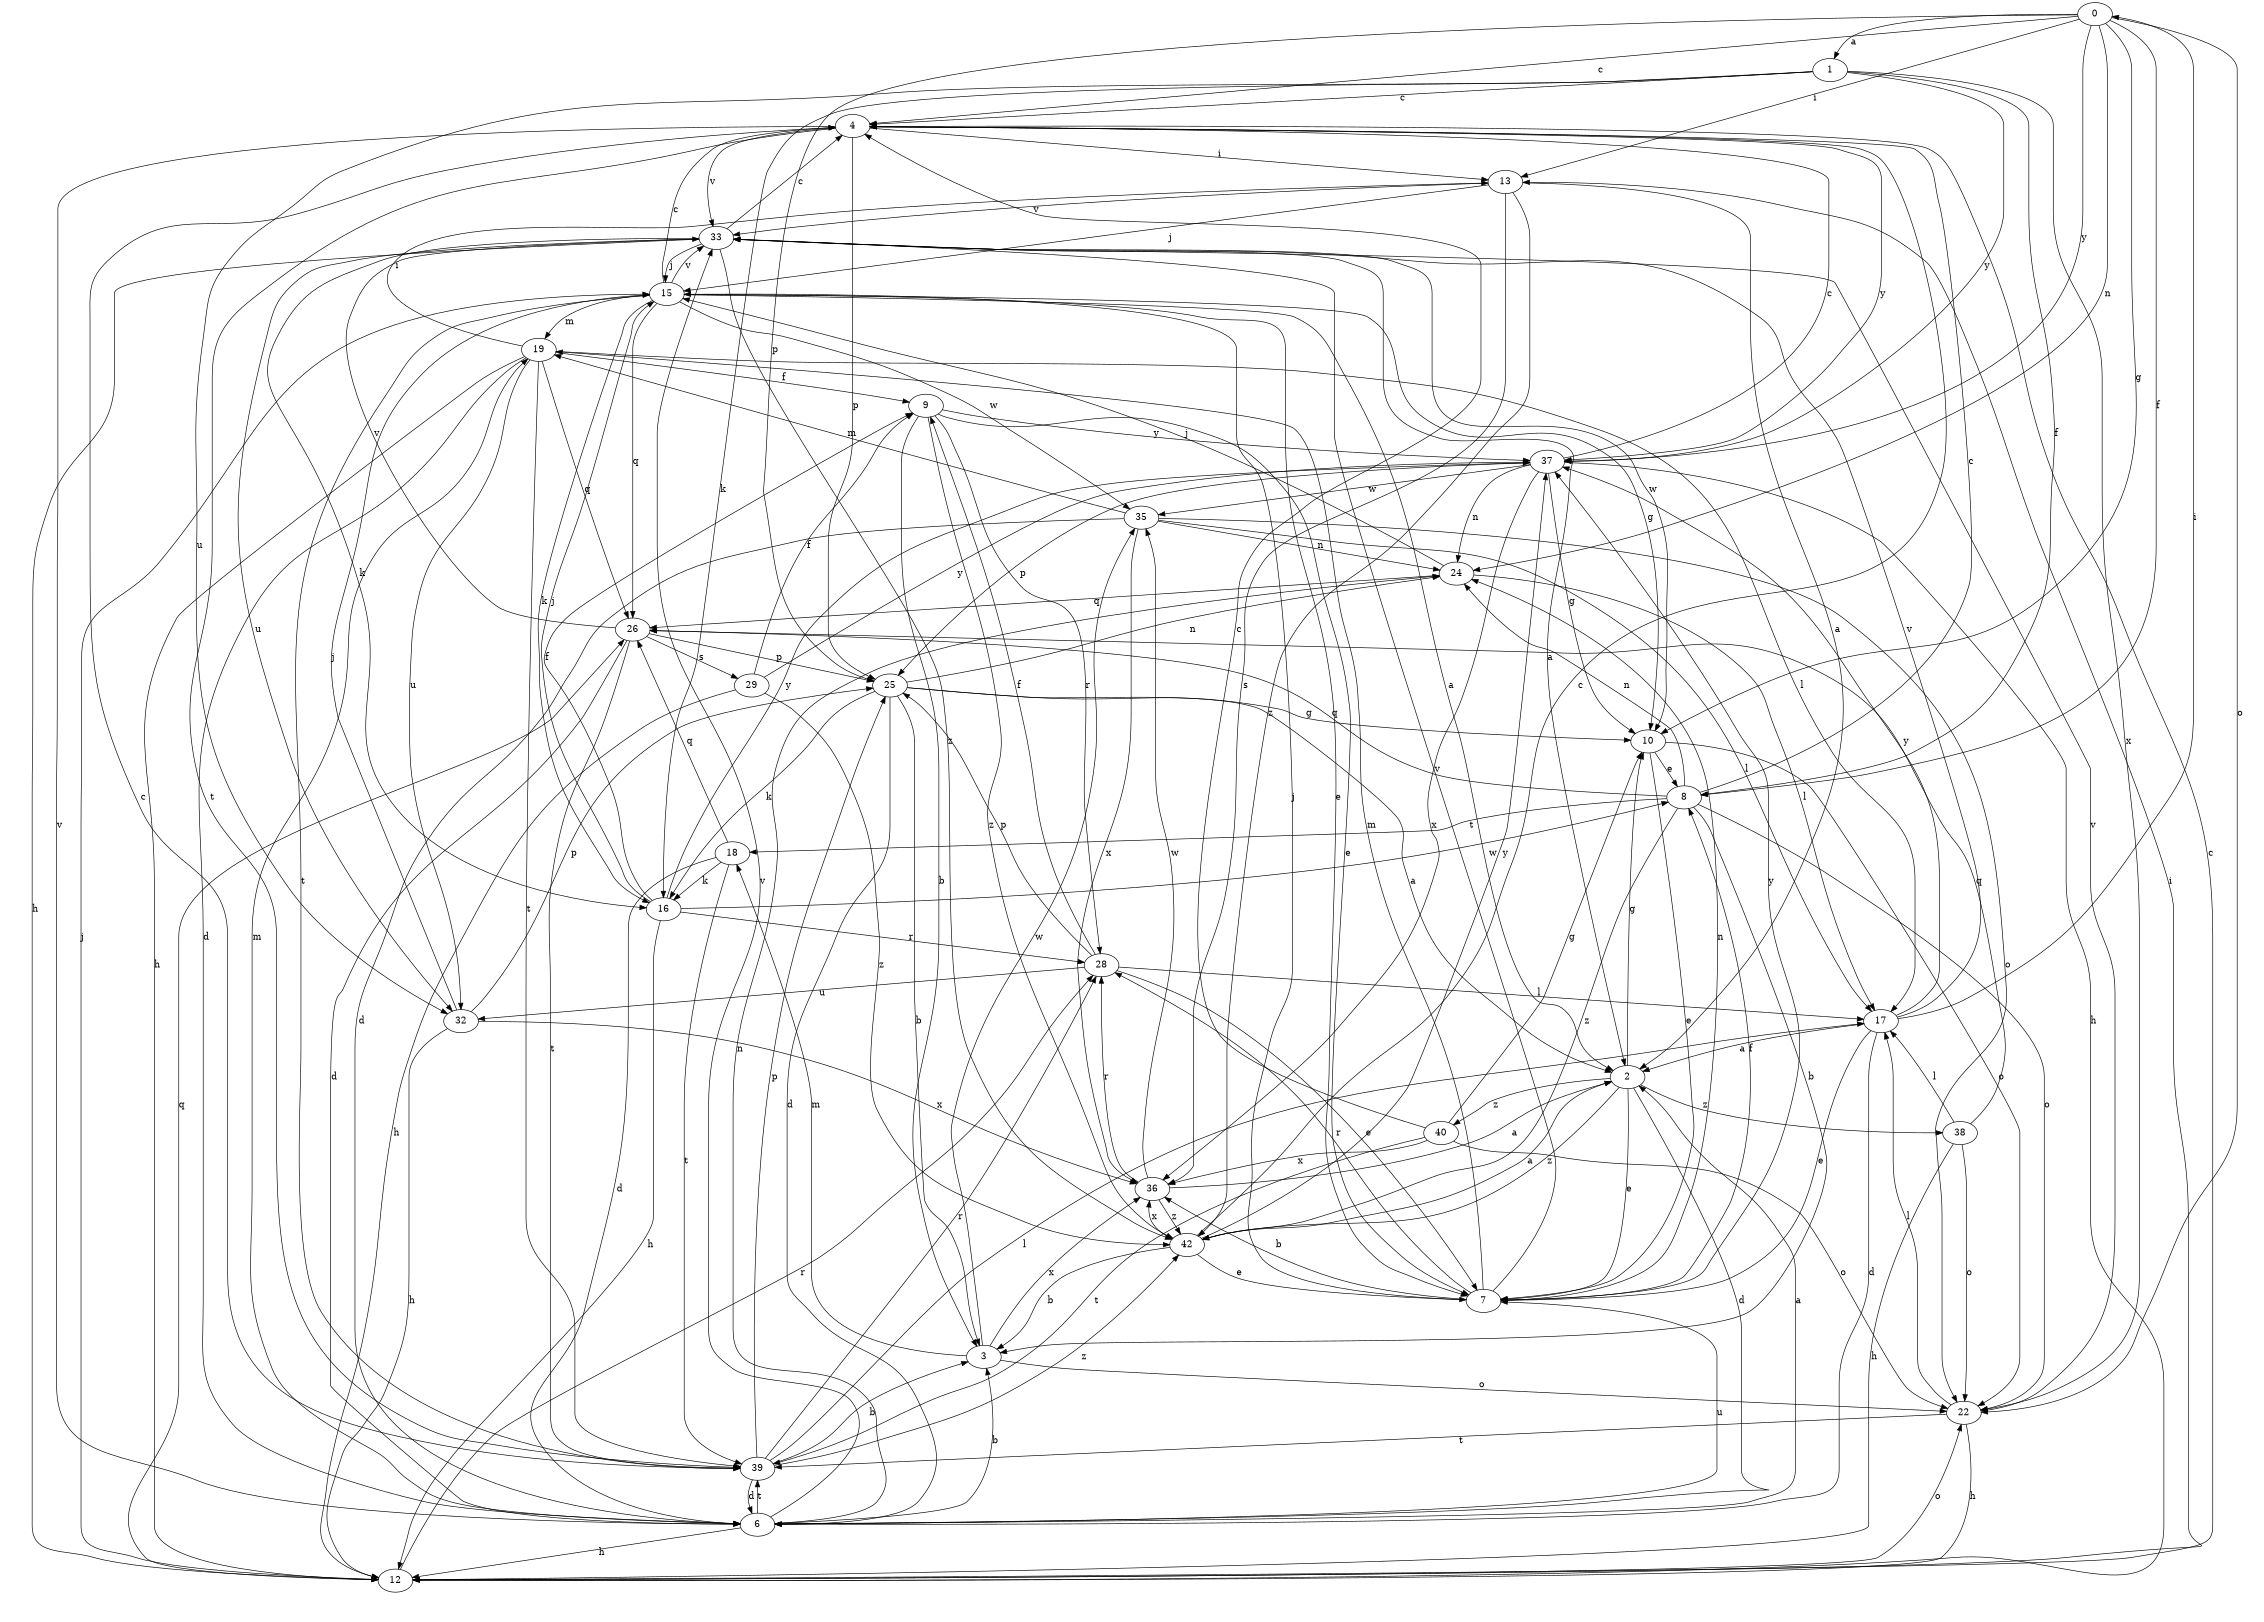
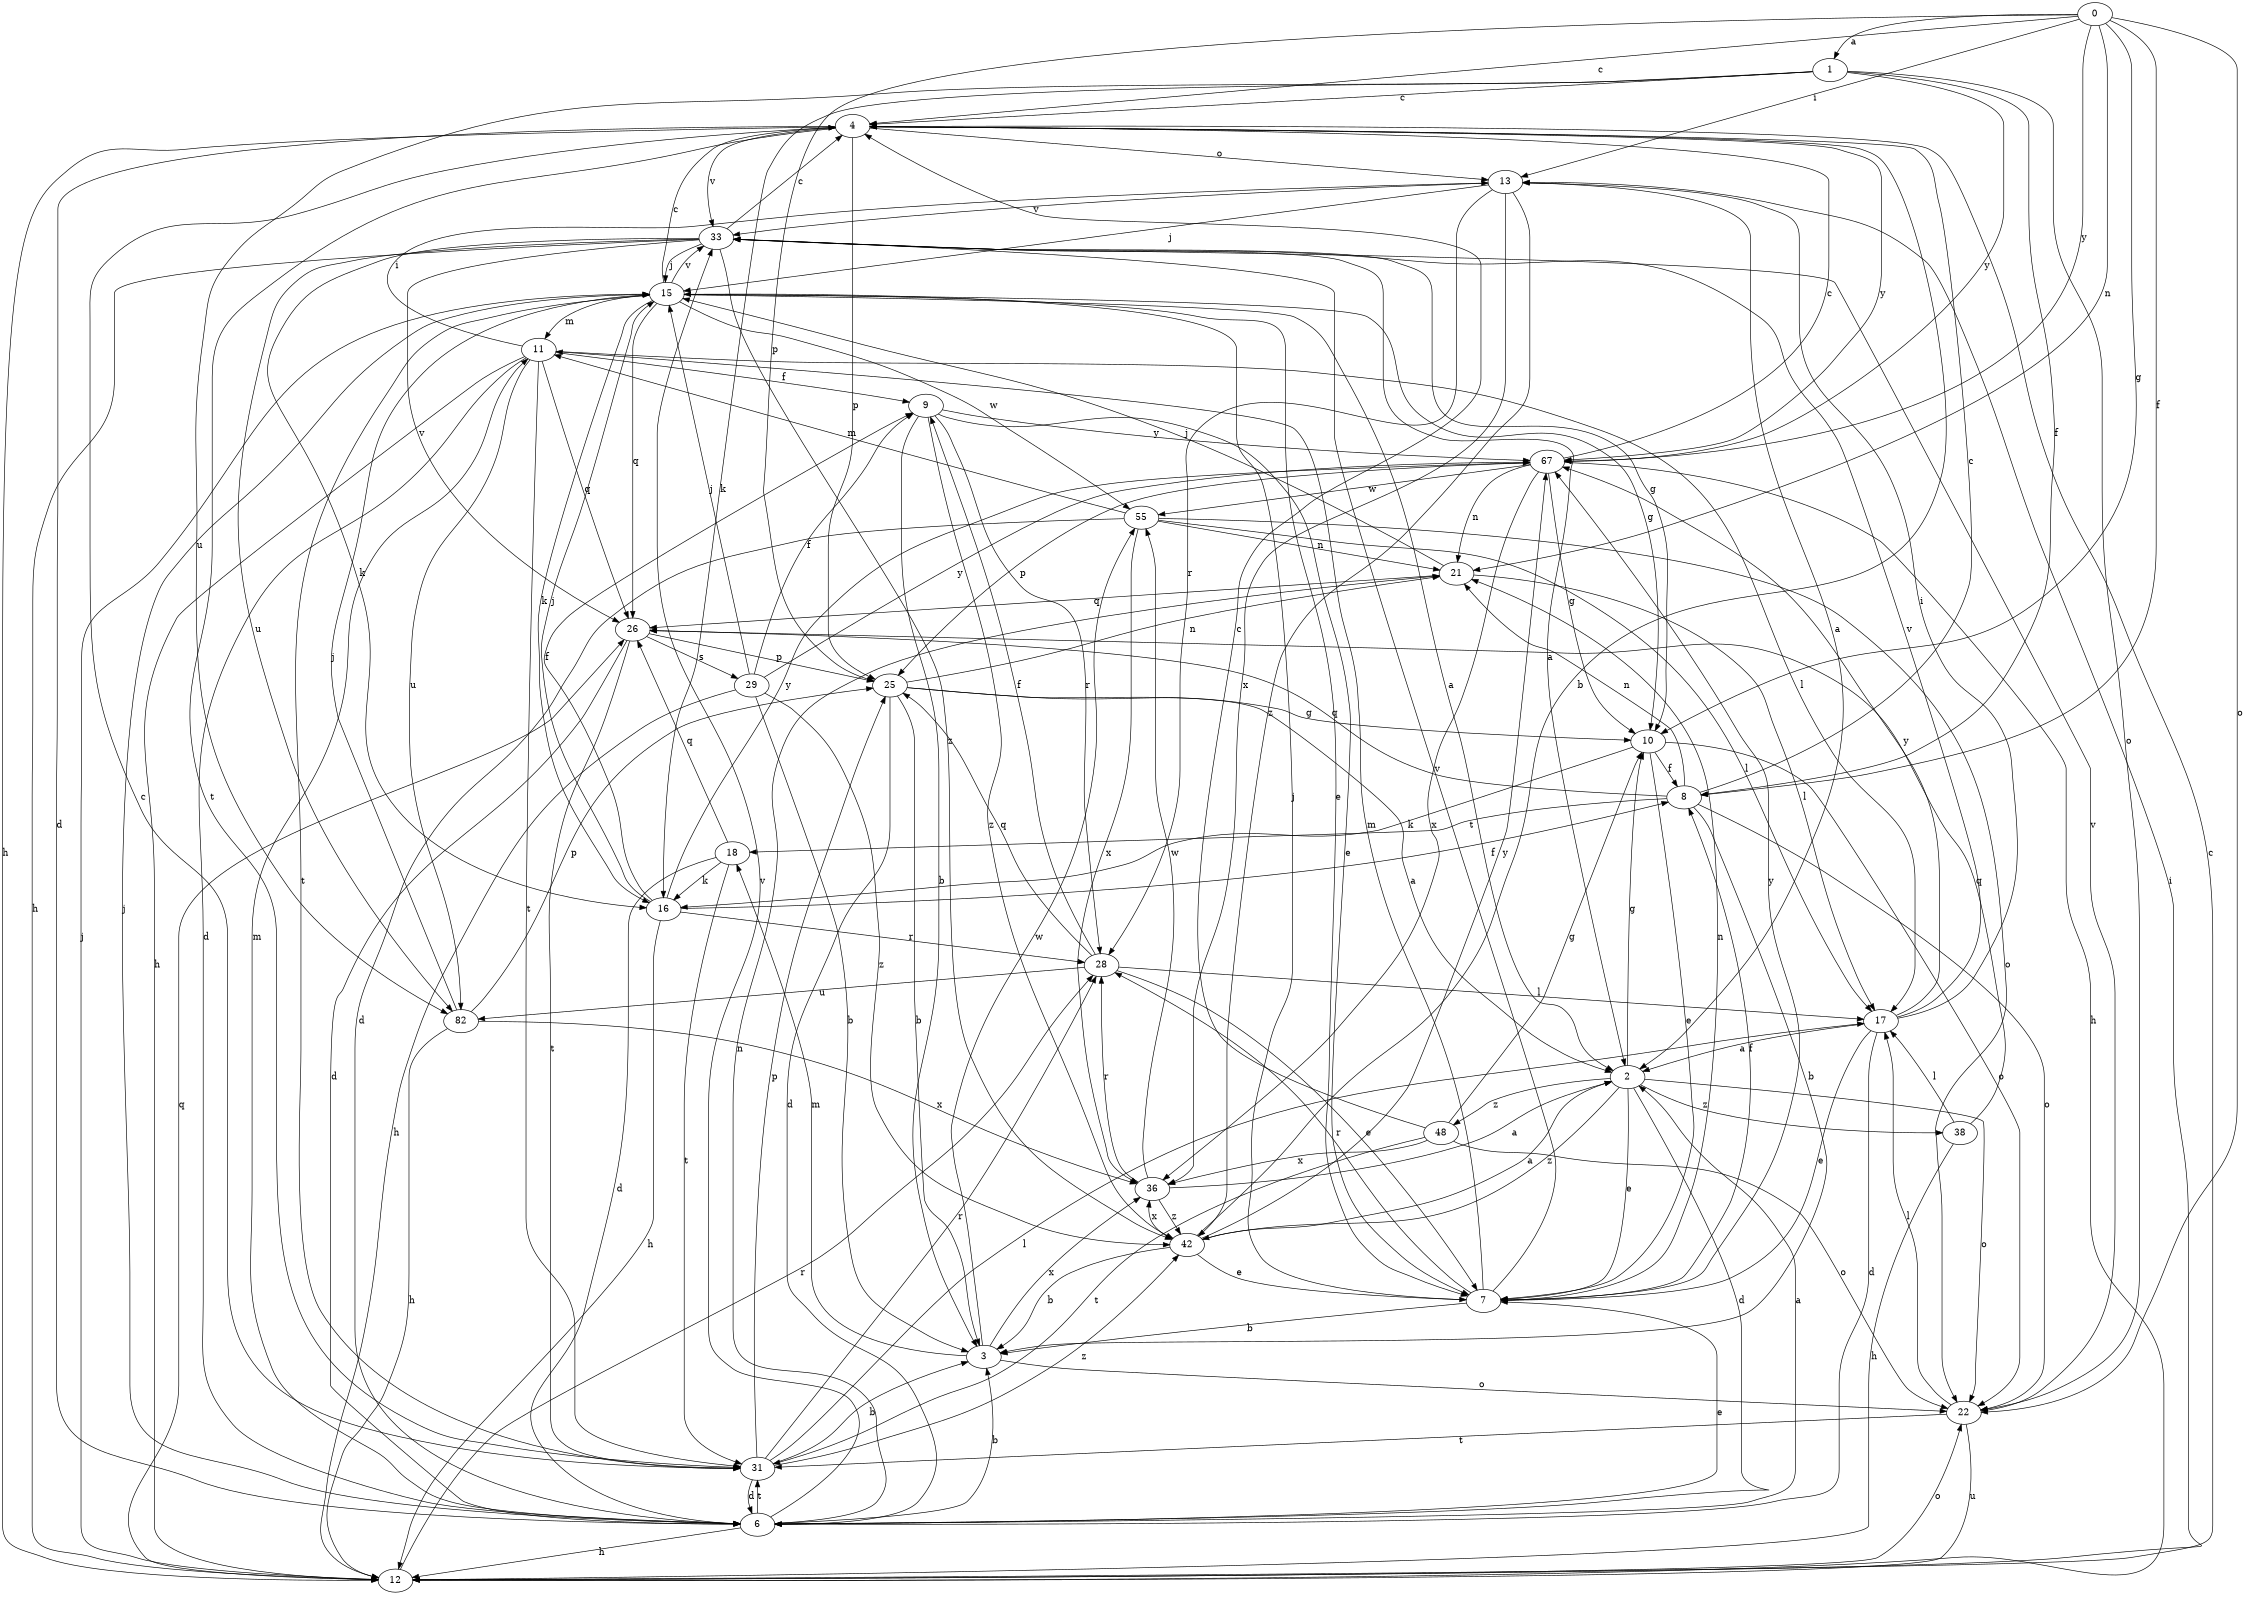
(1220, 154) -> (1220, 154)
(539, 350) -> (539, 350)
(349, 359) -> (408, 351)
none -> (1188, 446)
(1547, 462) -> (1547, 462)
(1653, 490) -> (1653, 490)
none -> (710, 493)
(1141, 518) -> (1141, 518)
(2193, 568) -> (1903, 512)
(1457, 574) -> (1457, 574)
none -> (3, 647)
(1246, 685) -> (1246, 685)
(1581, 685) -> (1581, 685)
(2129, 741) -> (2129, 741)
(1670, 769) -> (1670, 769)
(768, 785) -> (1143, 857)
(60, 825) -> (60, 825)
(1004, 825) -> (1004, 825)
(1493, 853) -> (1493, 853)
none -> (123, 1016)
(461, 1021) -> (461, 1021)
none -> (847, 1046)
(1534, 1127) -> none
(1441, 1133) -> (1441, 1133)
(1312, 1270) -> (1237, 1326)
(1966, 1270) -> (1936, 1110)
(1720, 1413) -> (1720, 1413)
(758, 1469) -> (758, 1469)
(1973, 1497) -> (1973, 1497)
